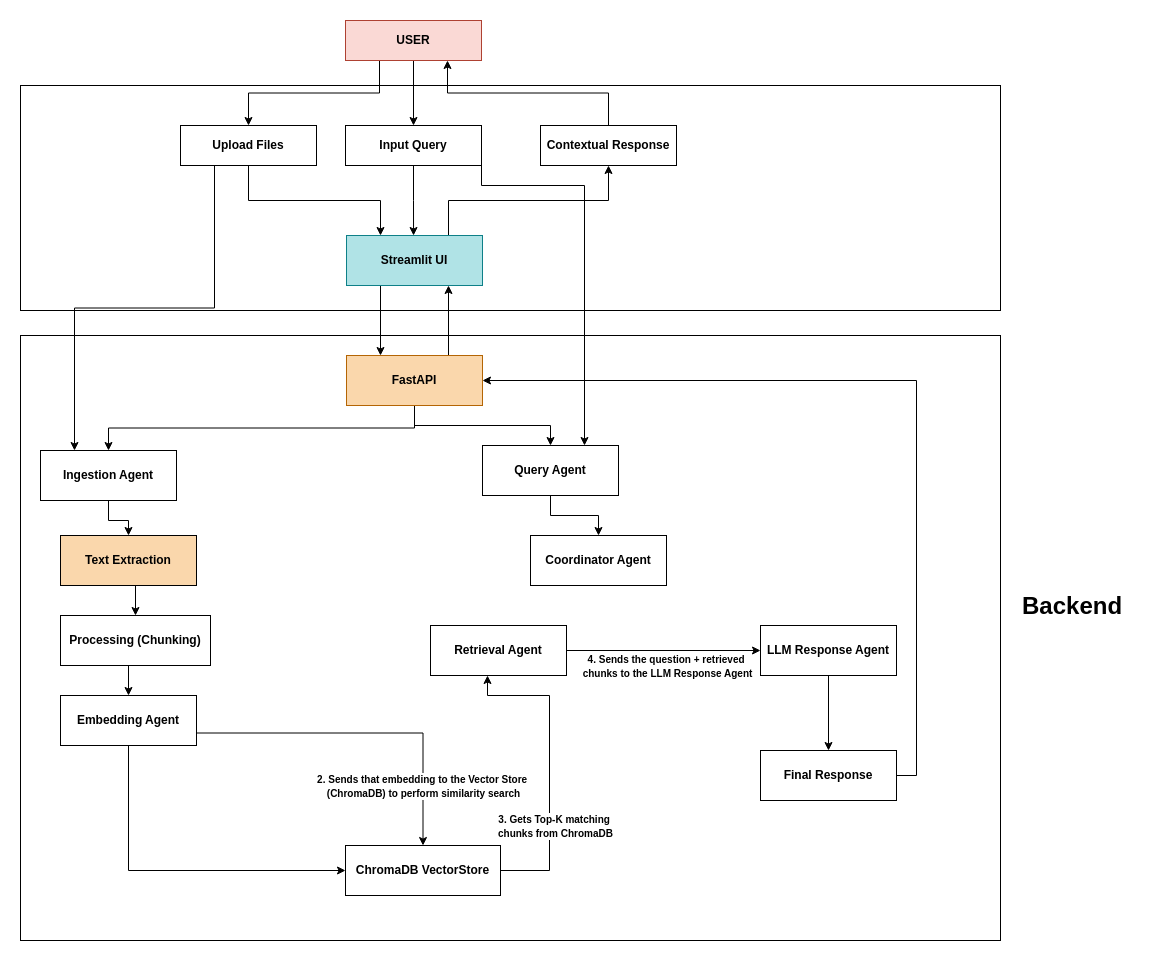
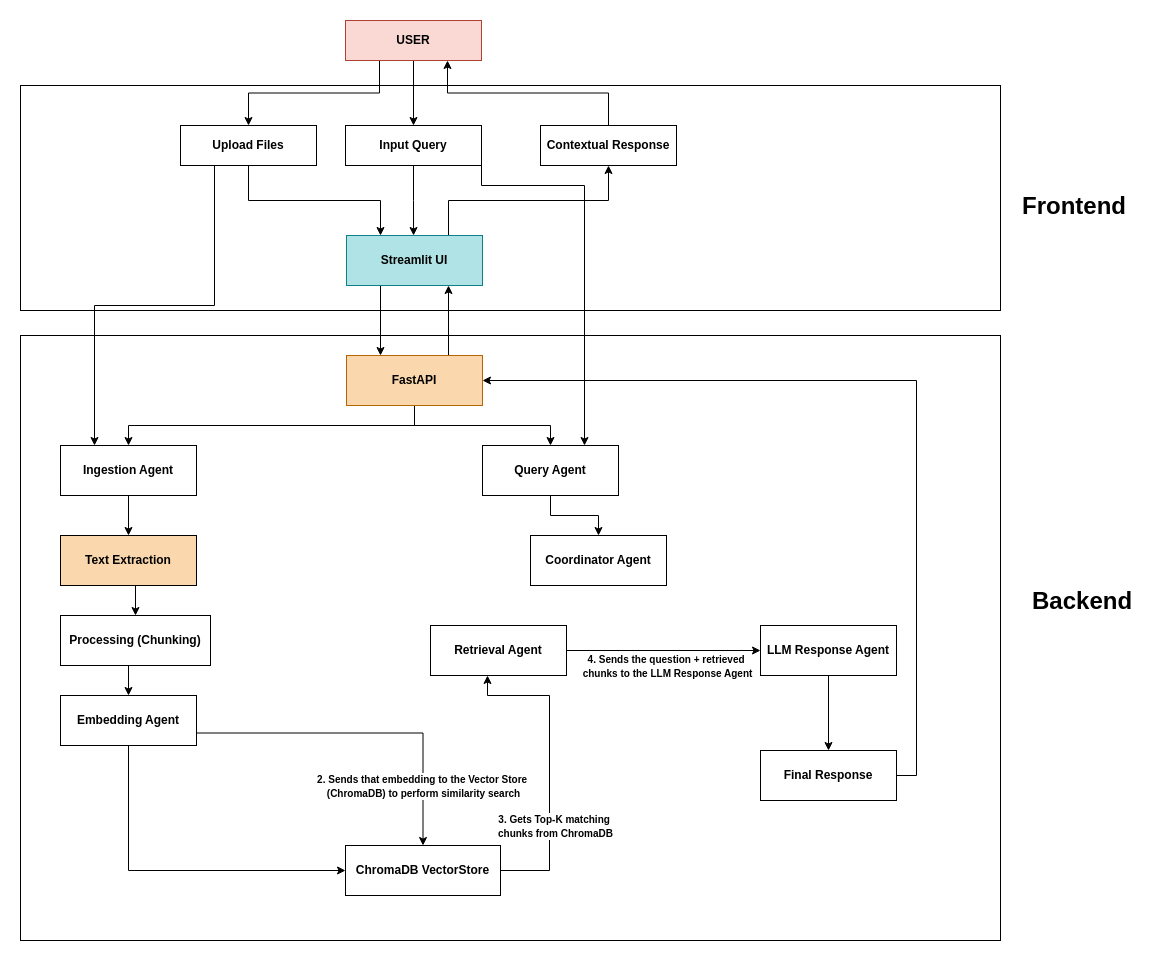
none -> (1086, 203)
(109, 476) -> (129, 471)
(1086, 603) -> (1096, 598)
